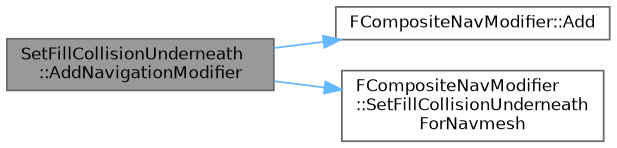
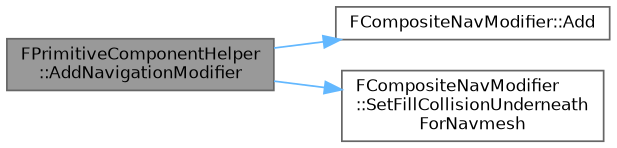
(140, 65) -> (140, 65)
